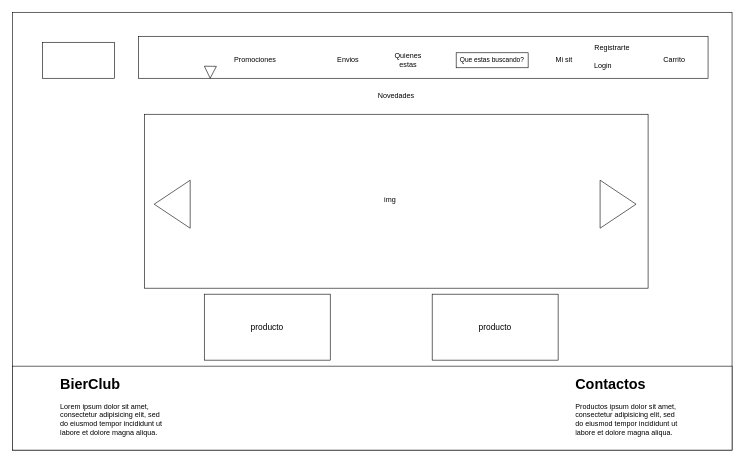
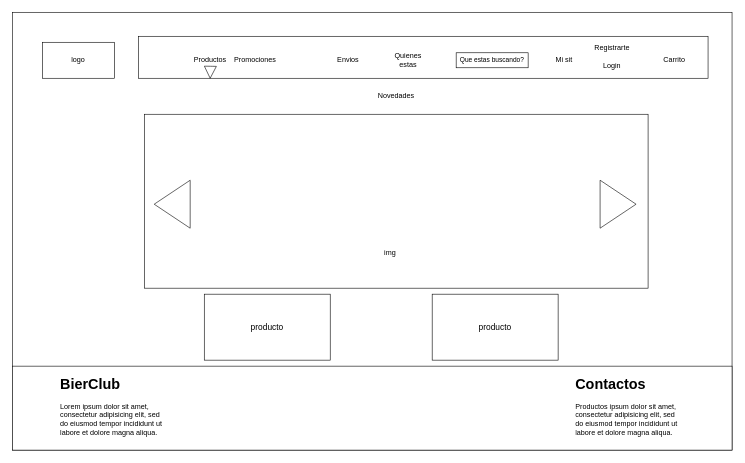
none -> (78, 60)
none -> (210, 60)
(603, 66) -> (612, 66)
(390, 200) -> (390, 254)
